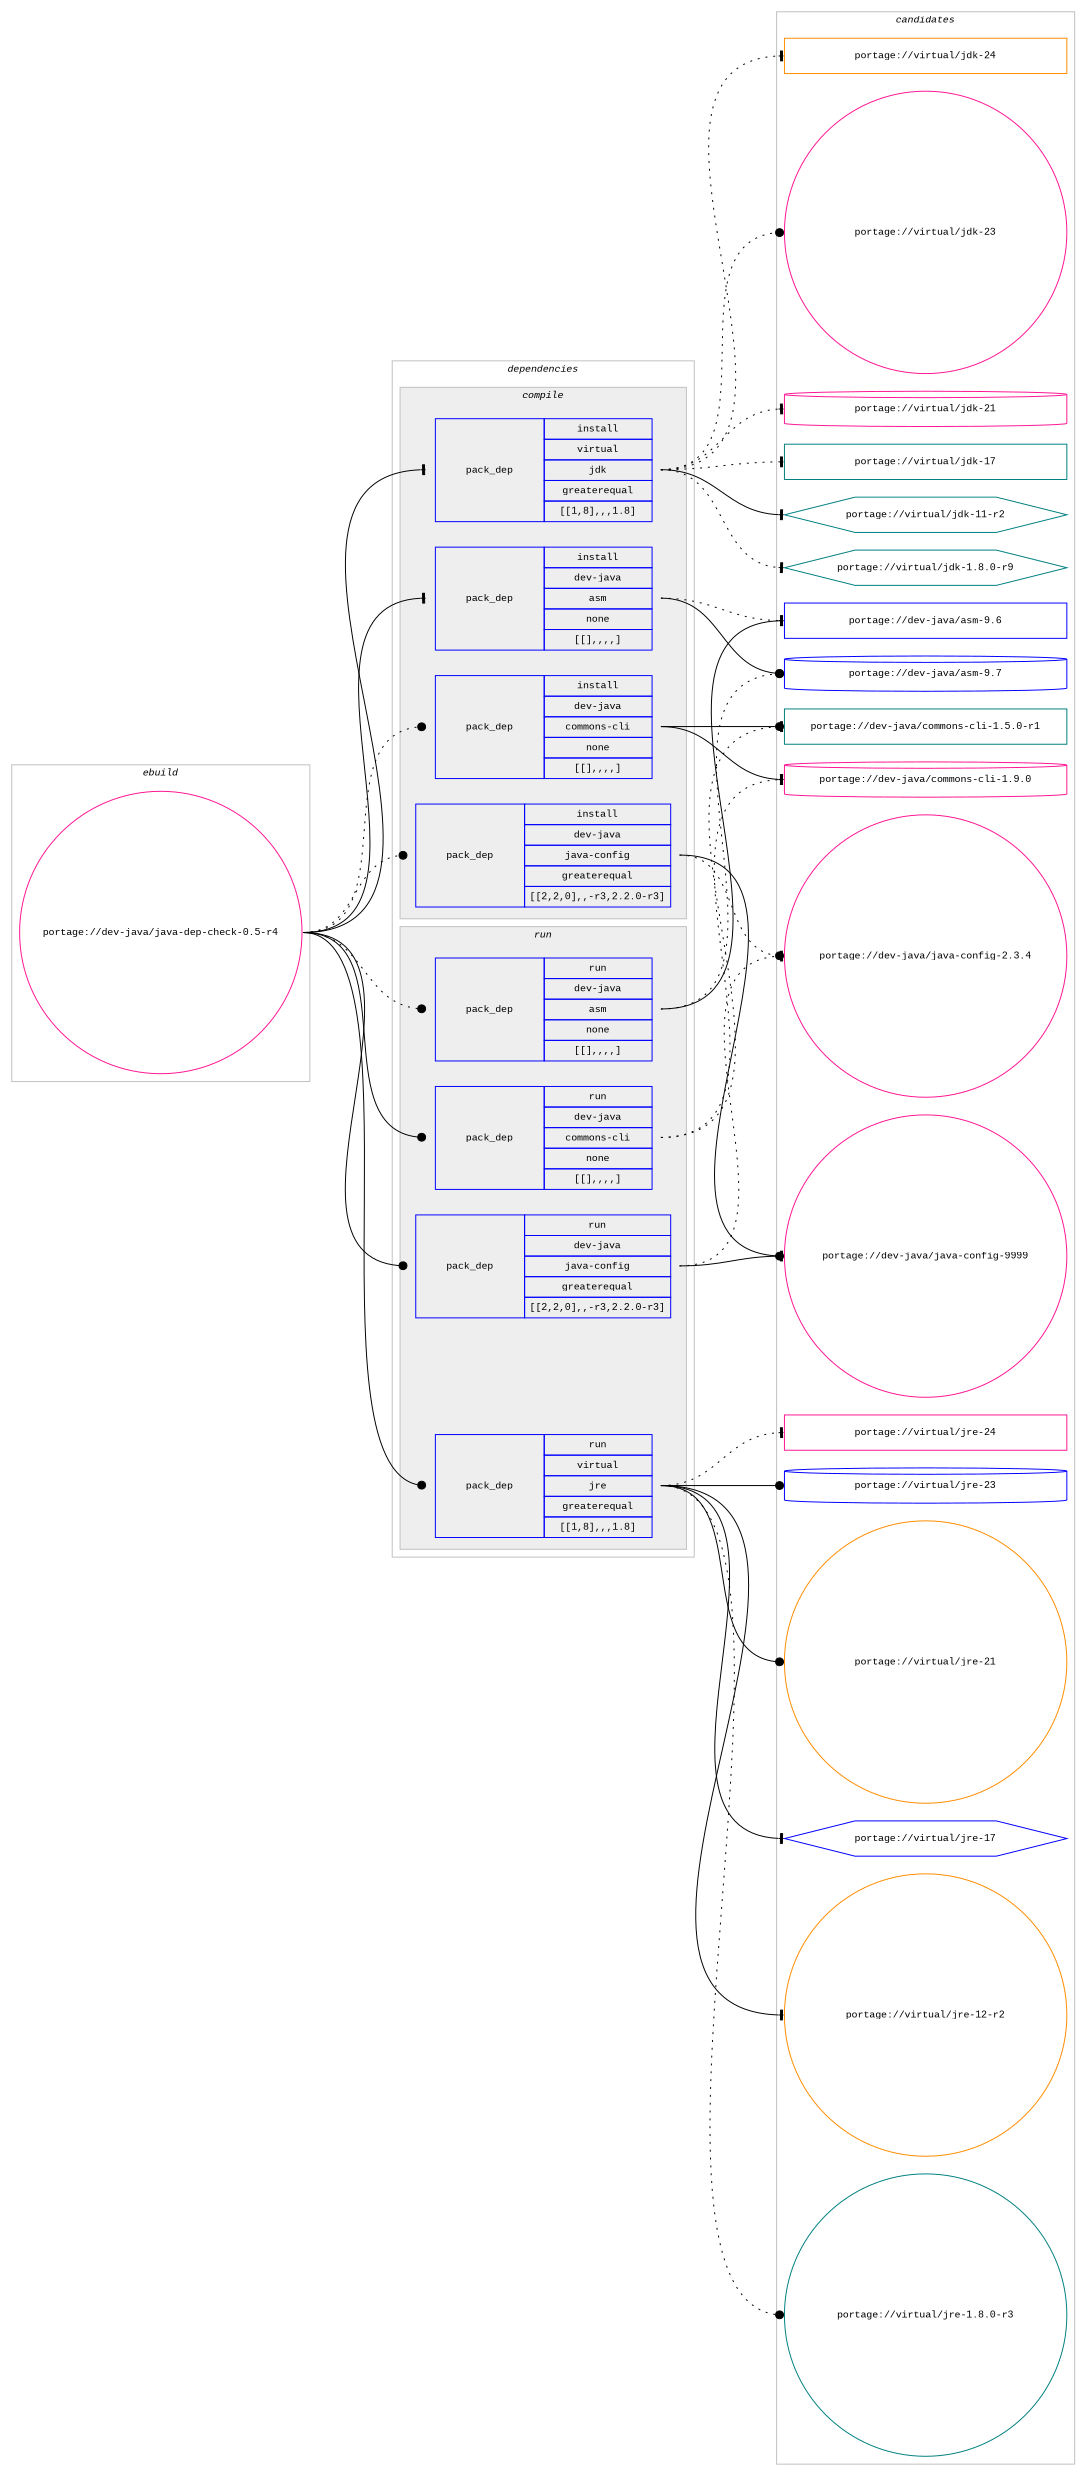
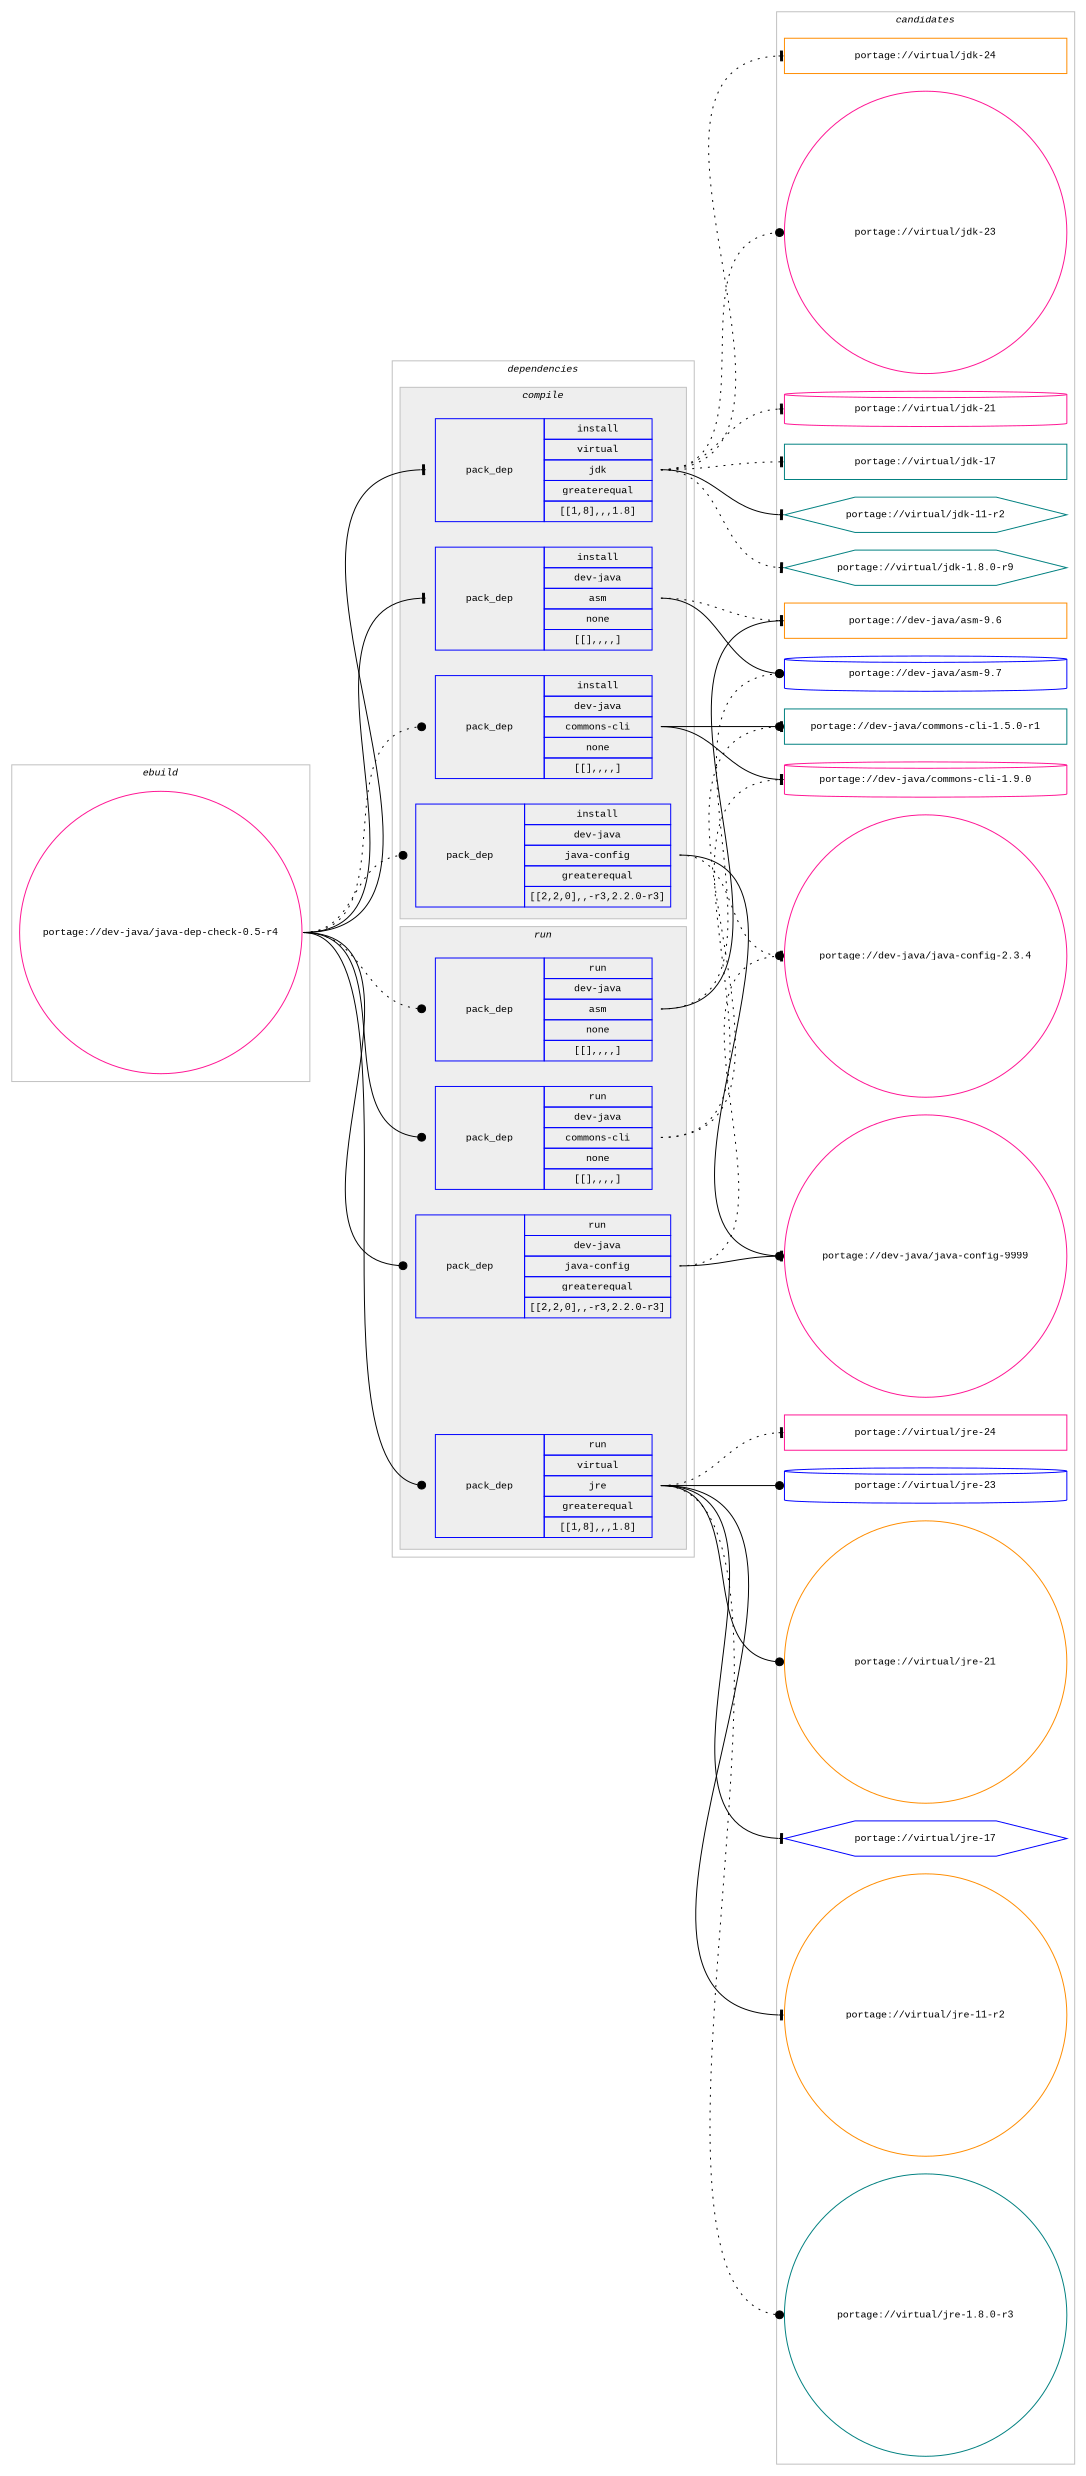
(926, 621) -> (926, 621)
(926, 2015) -> (926, 2015)
